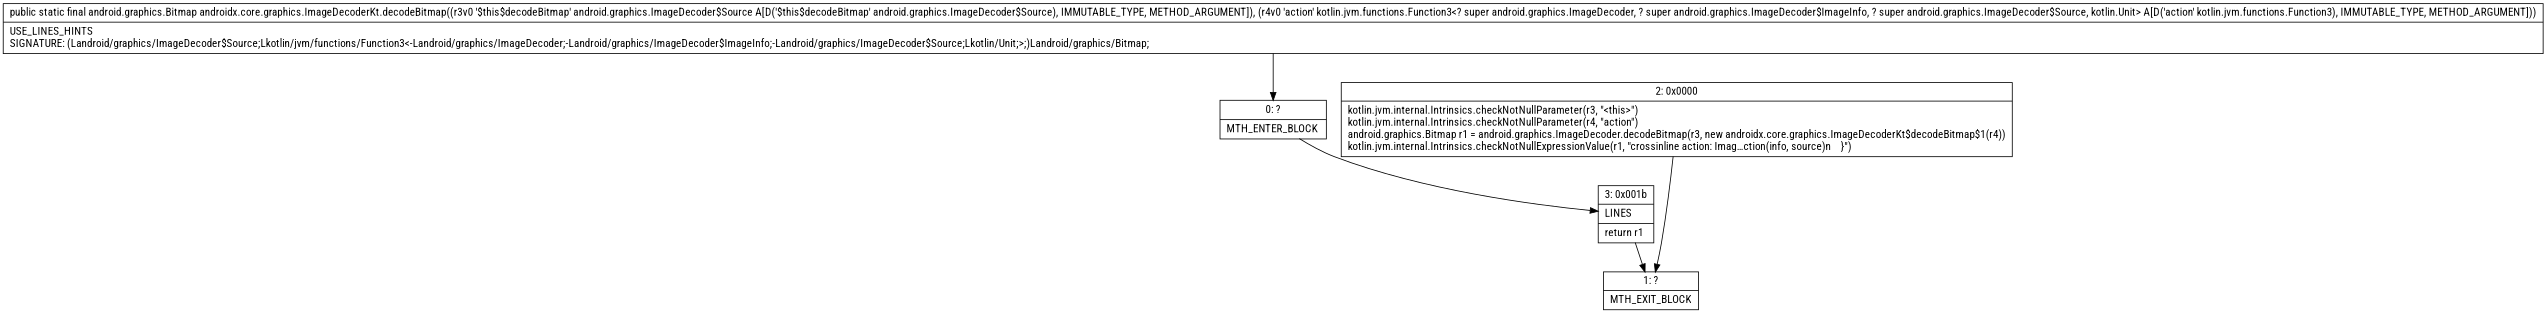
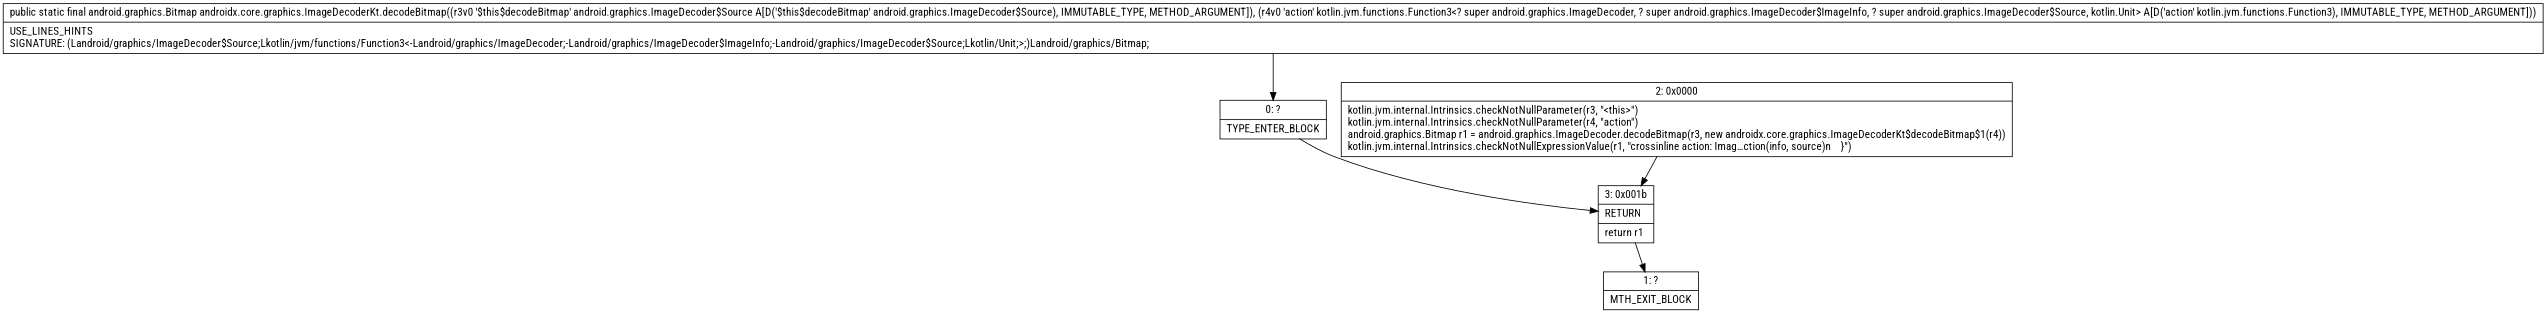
(1272, 129) -> (1273, 129)
(1666, 210) -> (1651, 168)
(1618, 213) -> (1623, 213)
